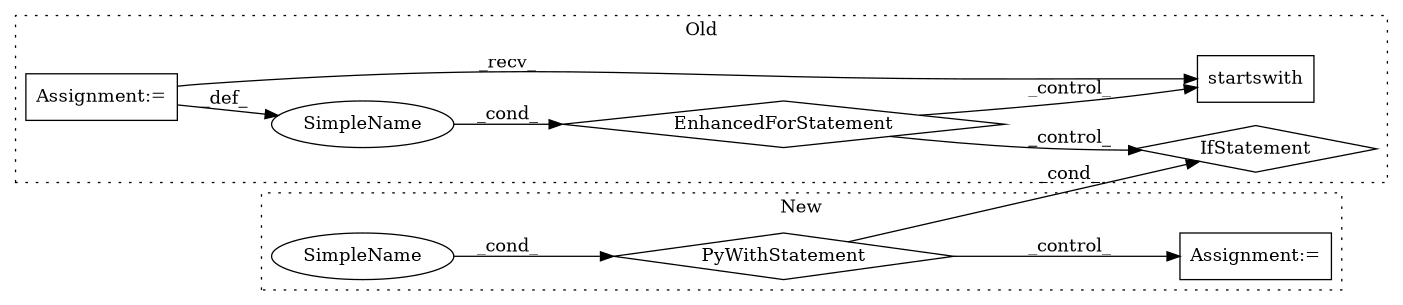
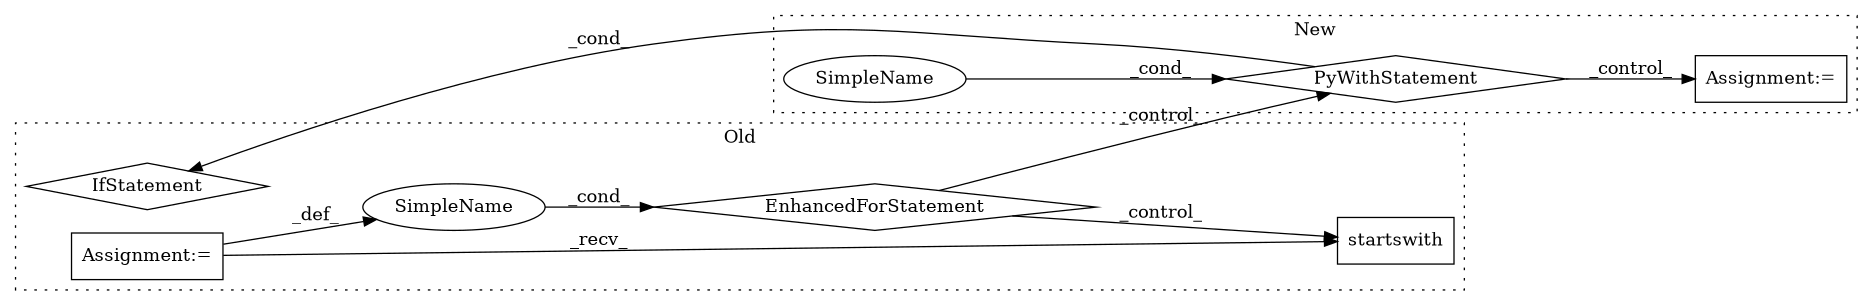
(1009, 146) -> (1128, 142)
